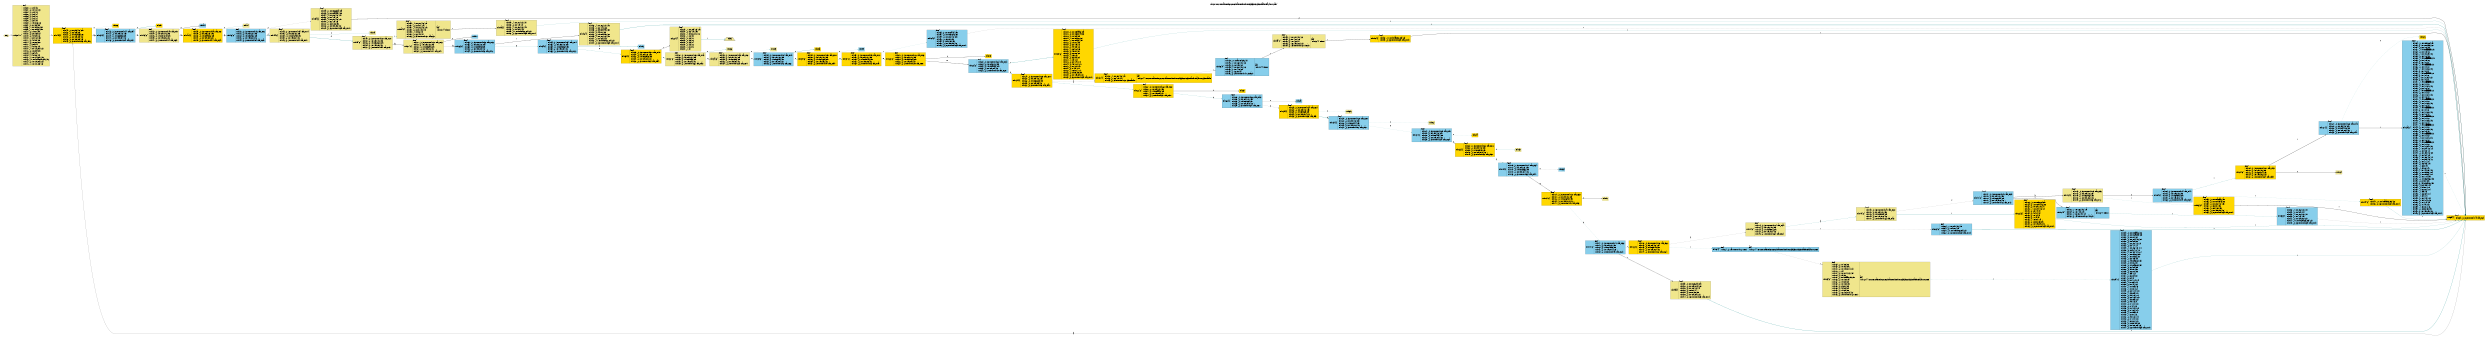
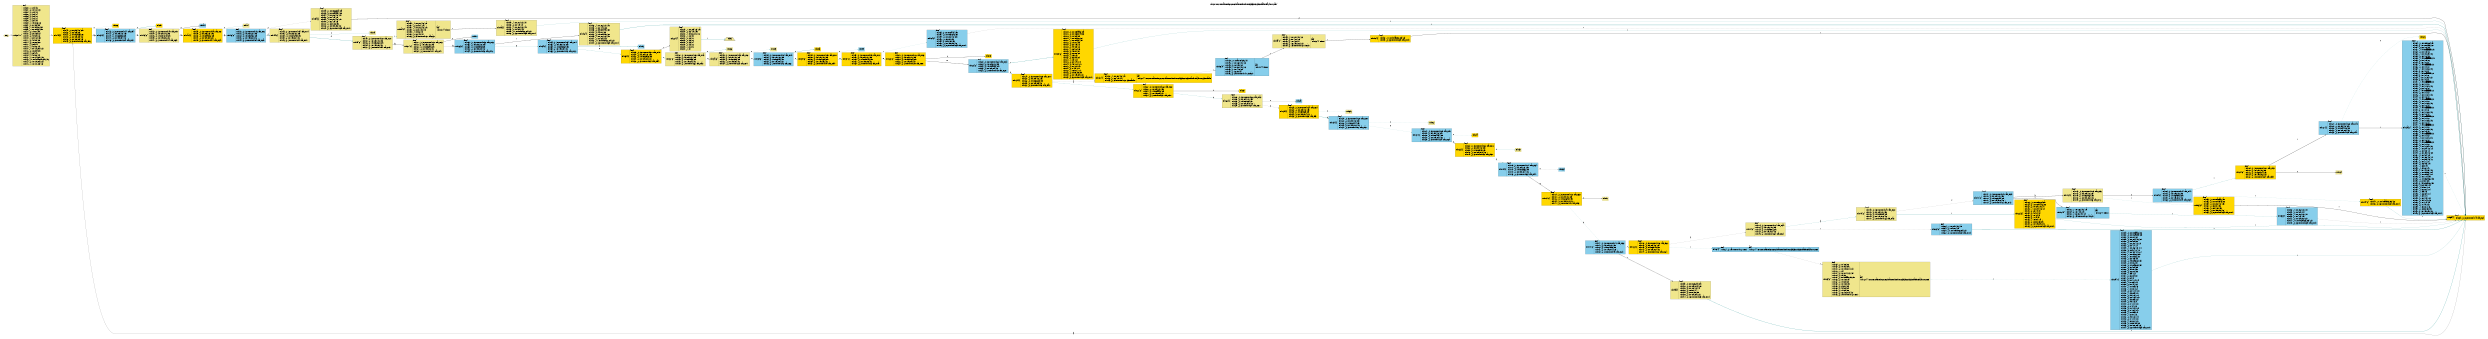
(1242, 101) -> (1242, 101)
